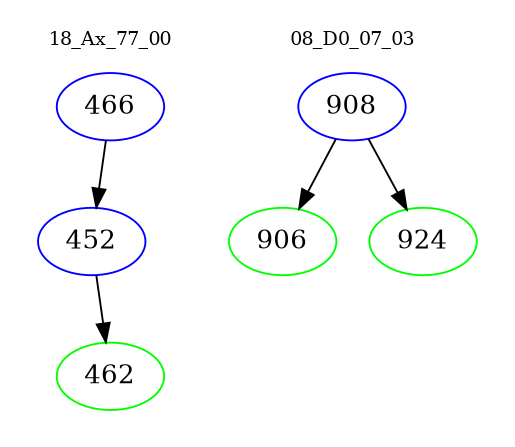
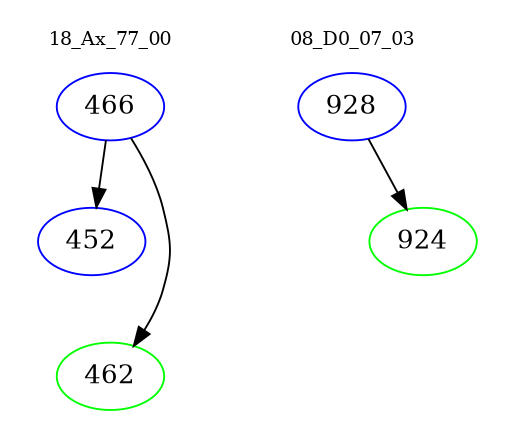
(352, 107) -> (352, 107)
(283, 242) -> none
(100, 299) -> (168, 233)
